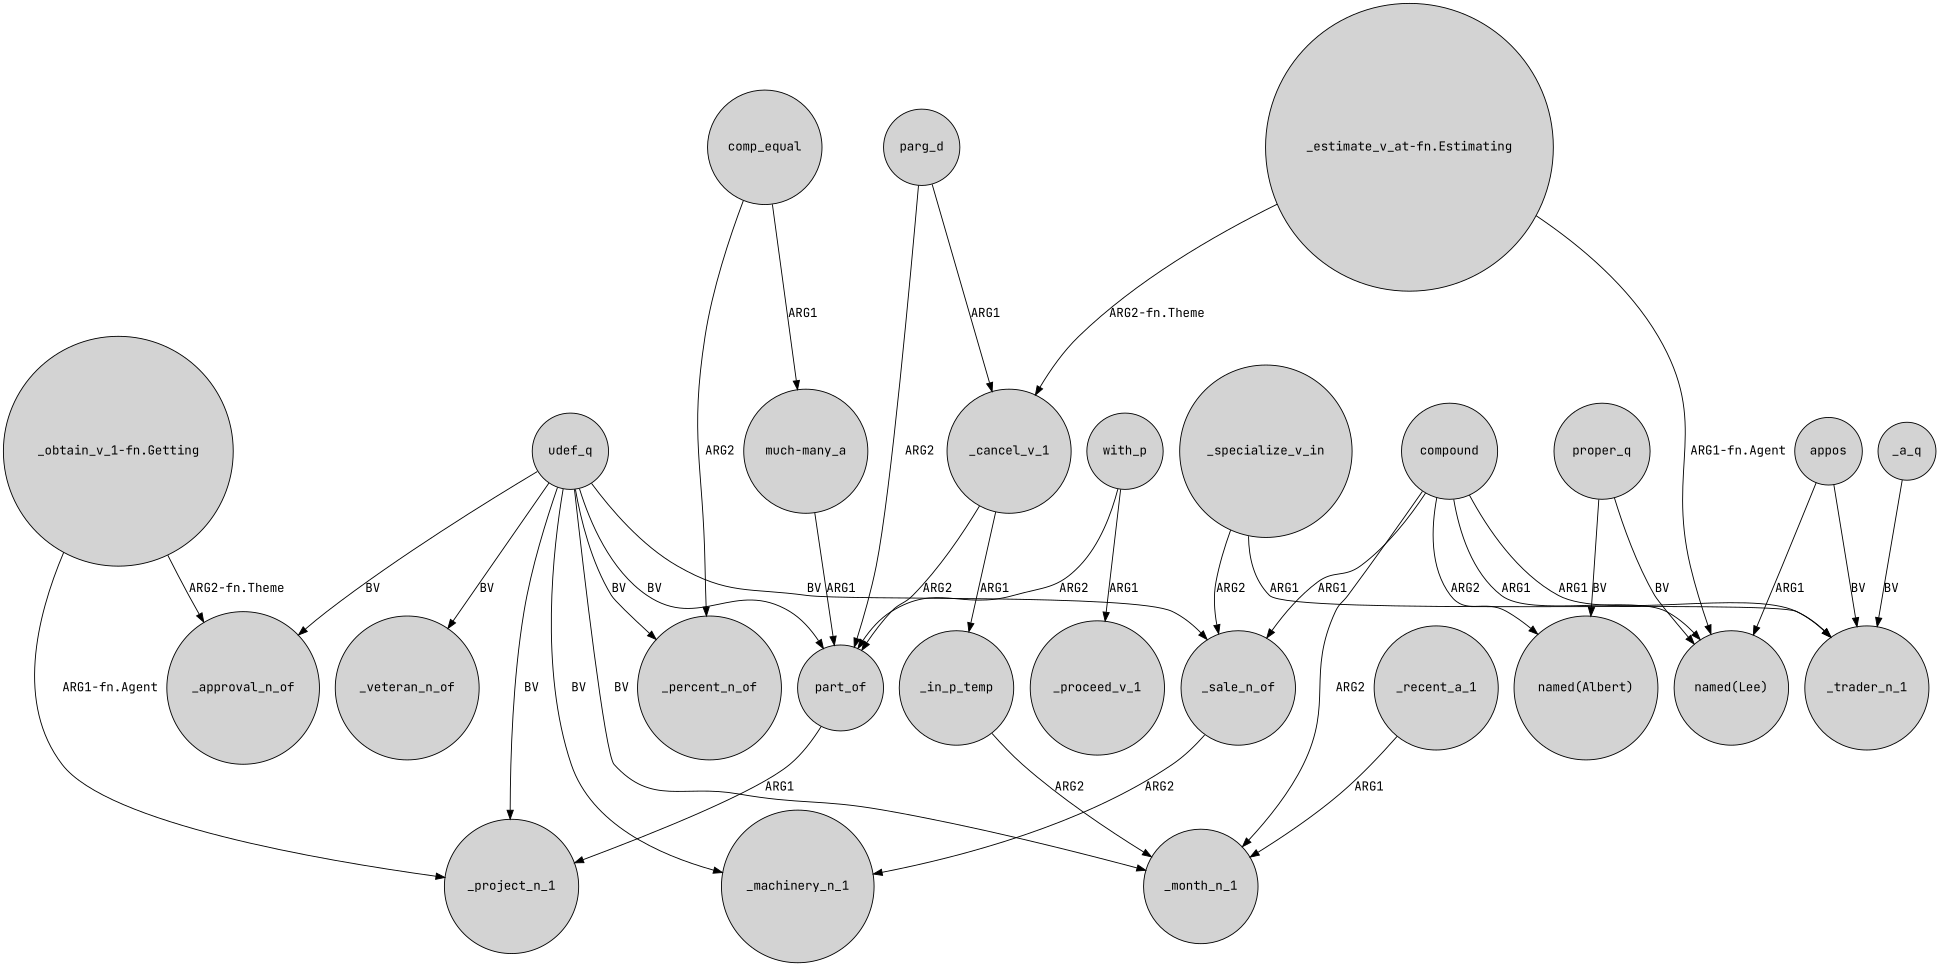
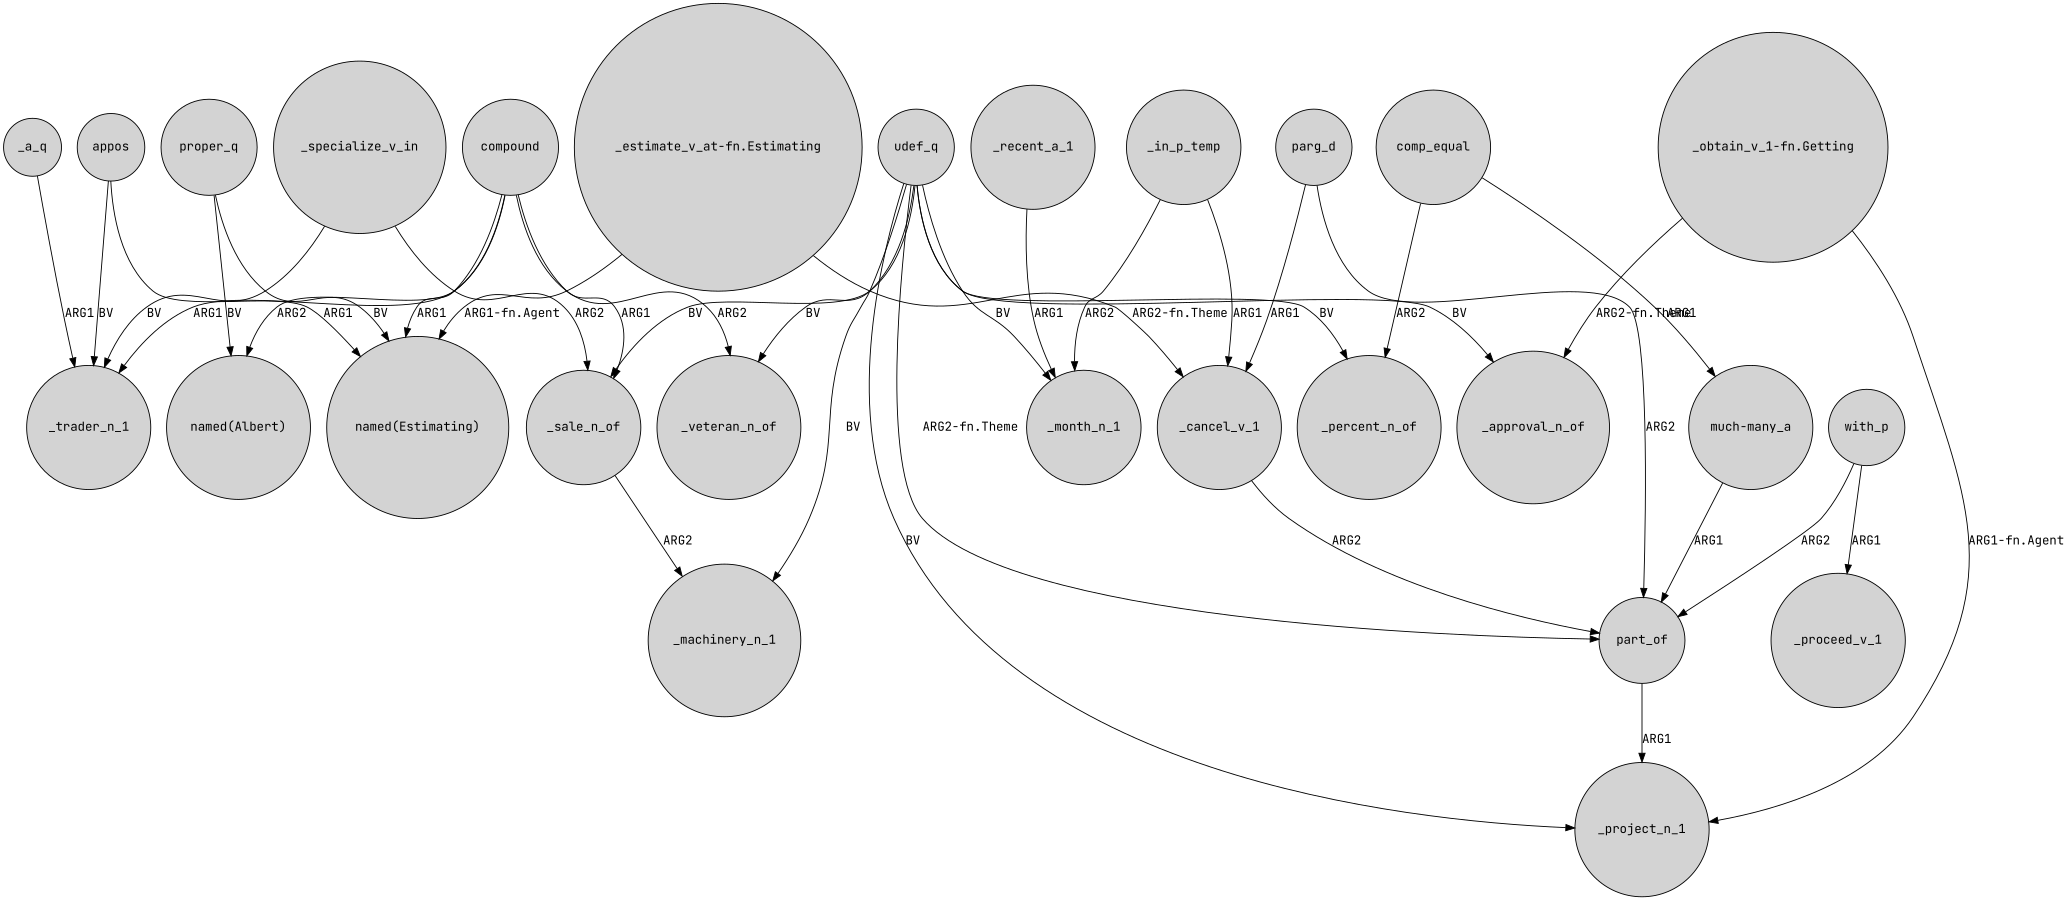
(983, 567) -> (1229, 277)
(655, 589) -> (971, 427)
(1285, 589) -> (154, 314)
(1891, 589) -> (80, 314)
(1322, 661) -> (621, 302)
(1731, 688) -> (418, 427)
